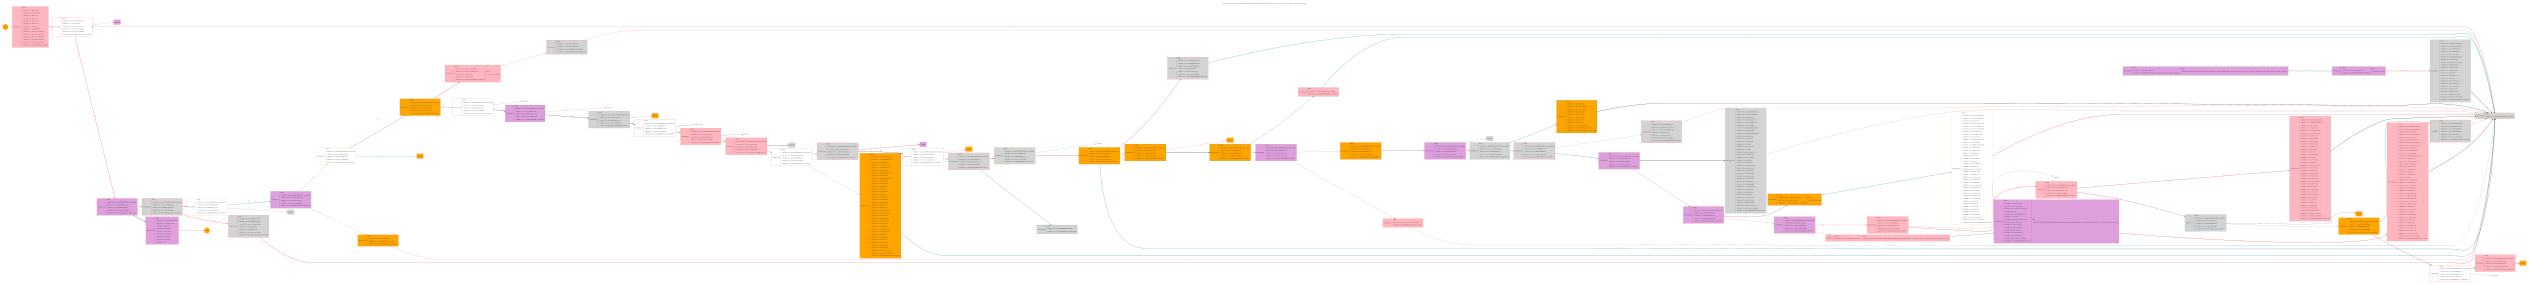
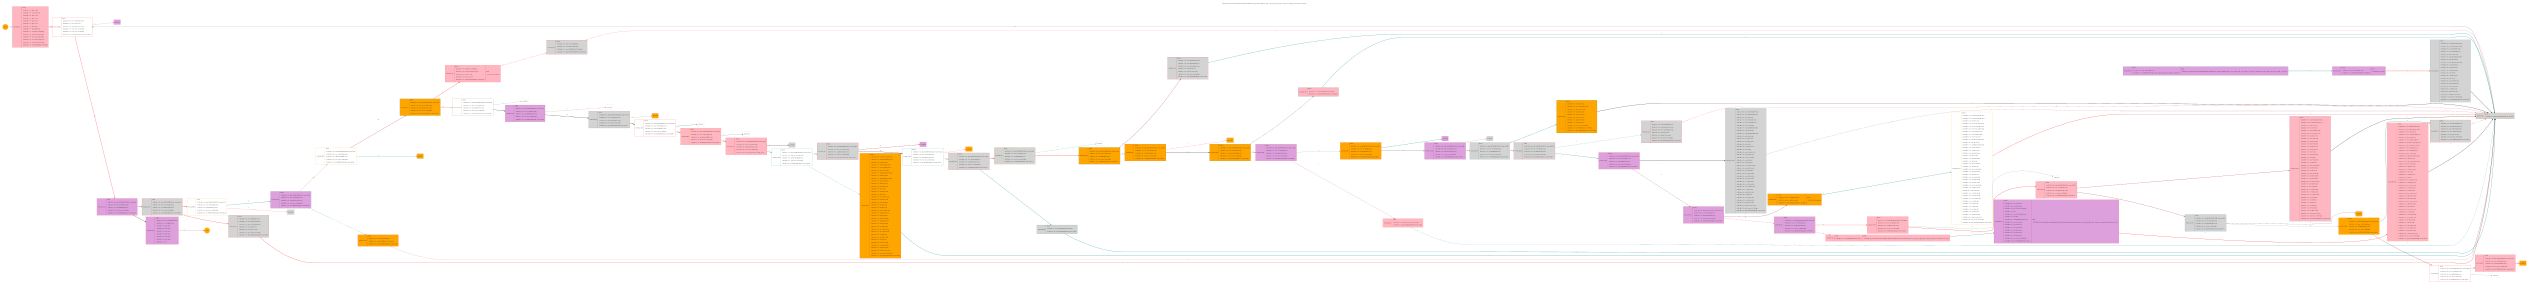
none -> (1445, 139)
(1822, 249) -> (1834, 252)
